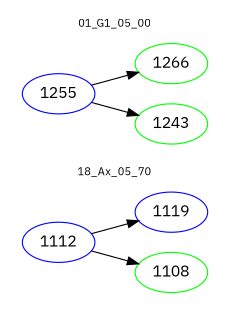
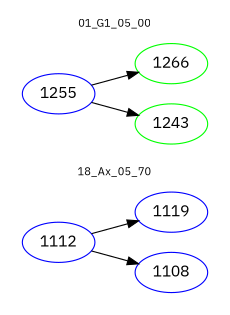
(171, 272) -> (171, 272)
